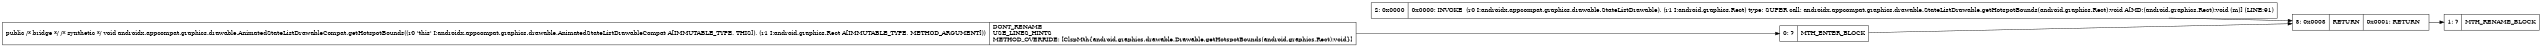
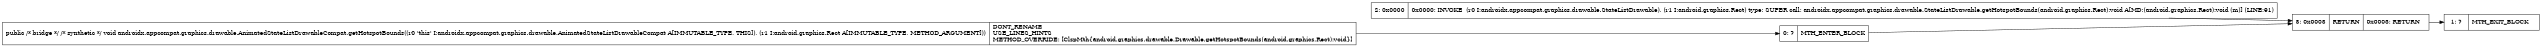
(2396, 22) -> (2396, 22)
(2501, 22) -> (2500, 22)
